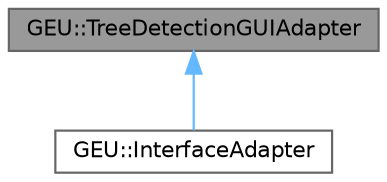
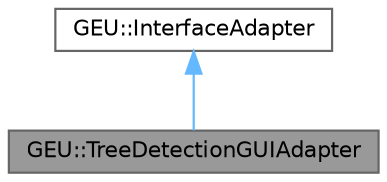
(194, 102) -> (194, 102)
